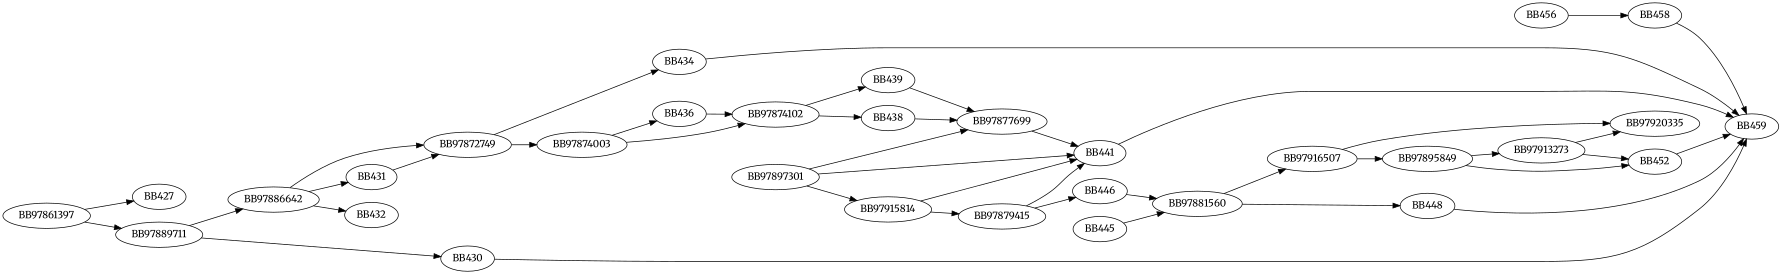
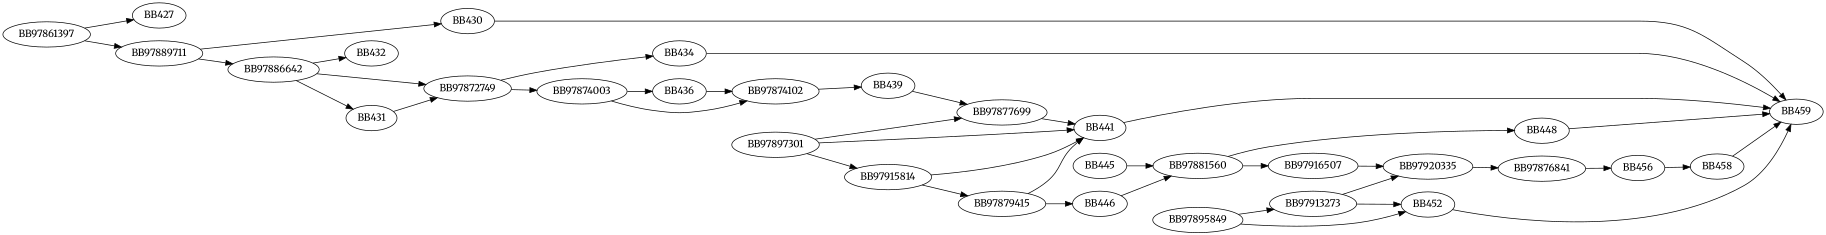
(888, 118) -> none
(1366, 159) -> none
none -> (1542, 169)
